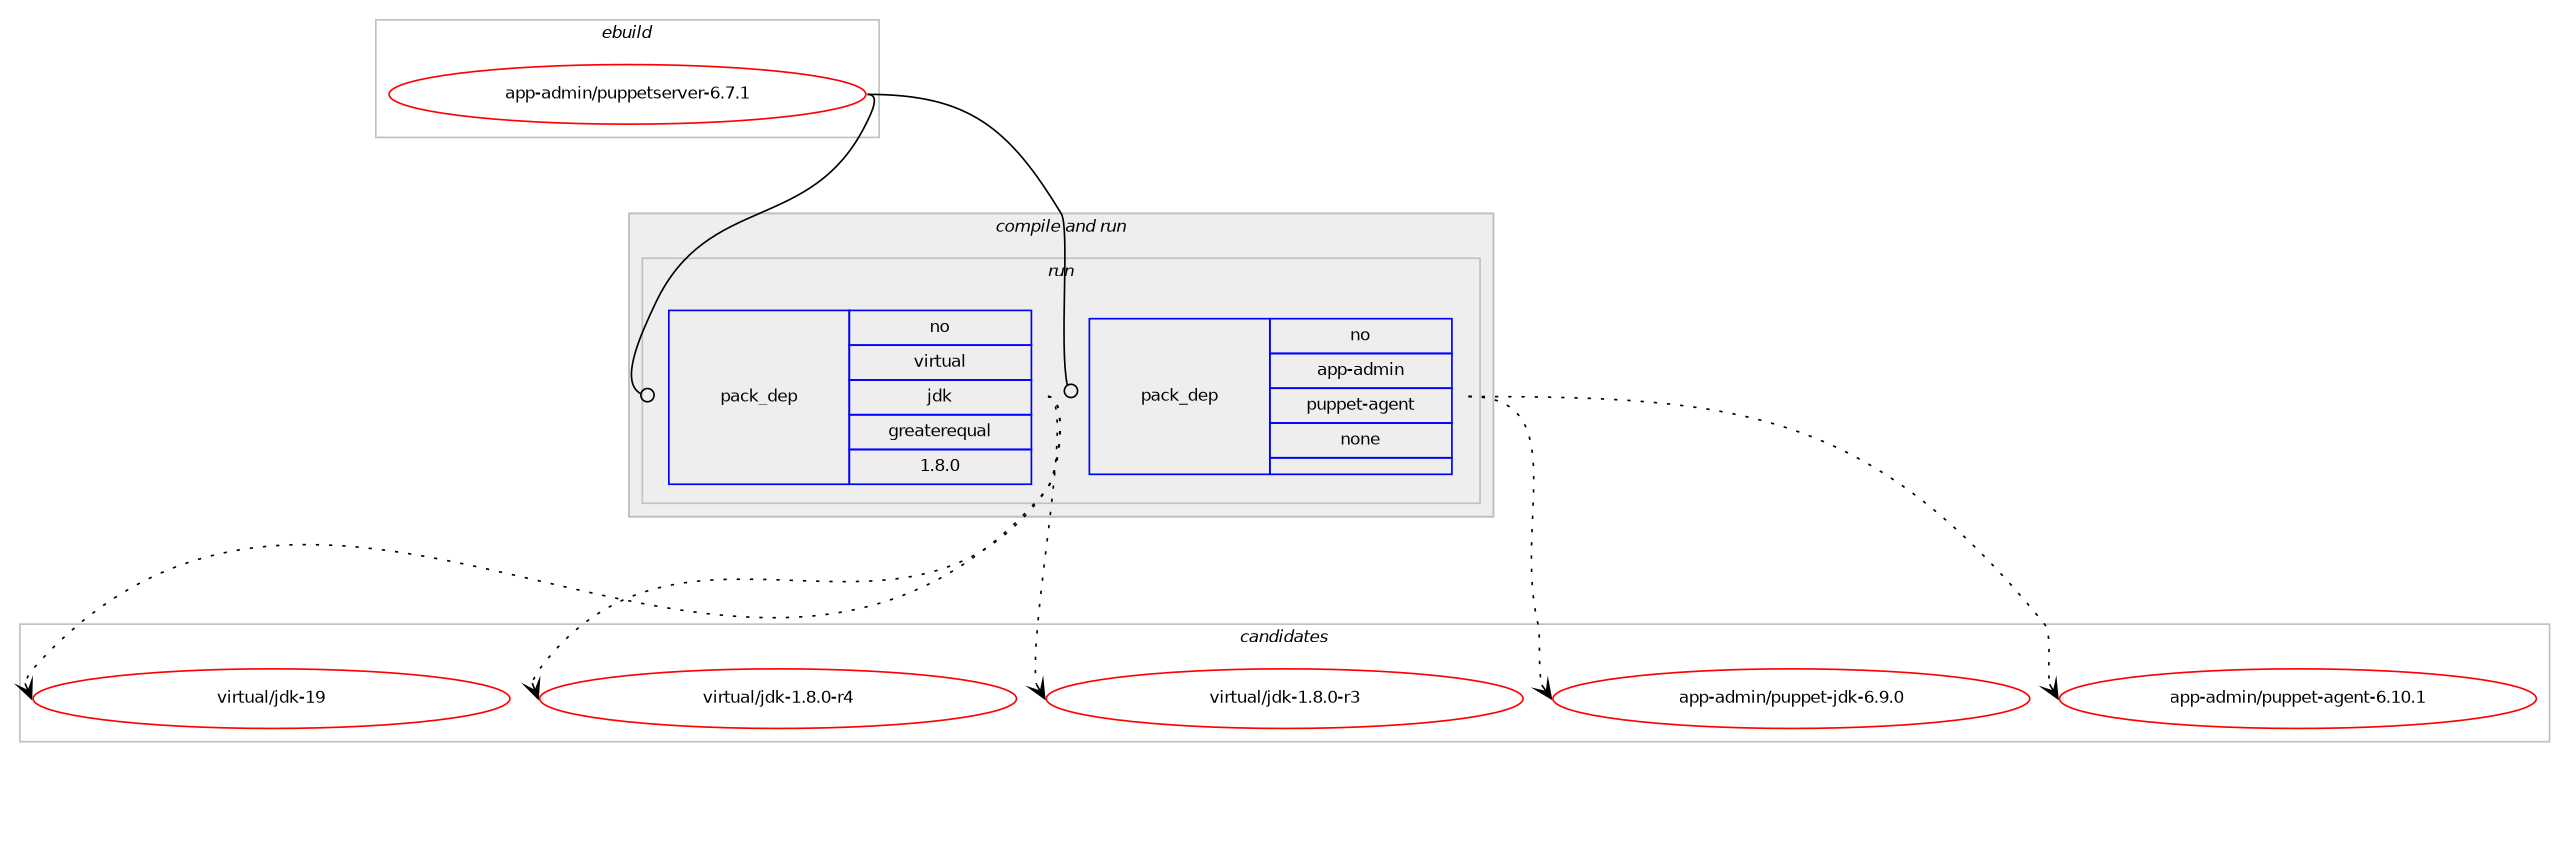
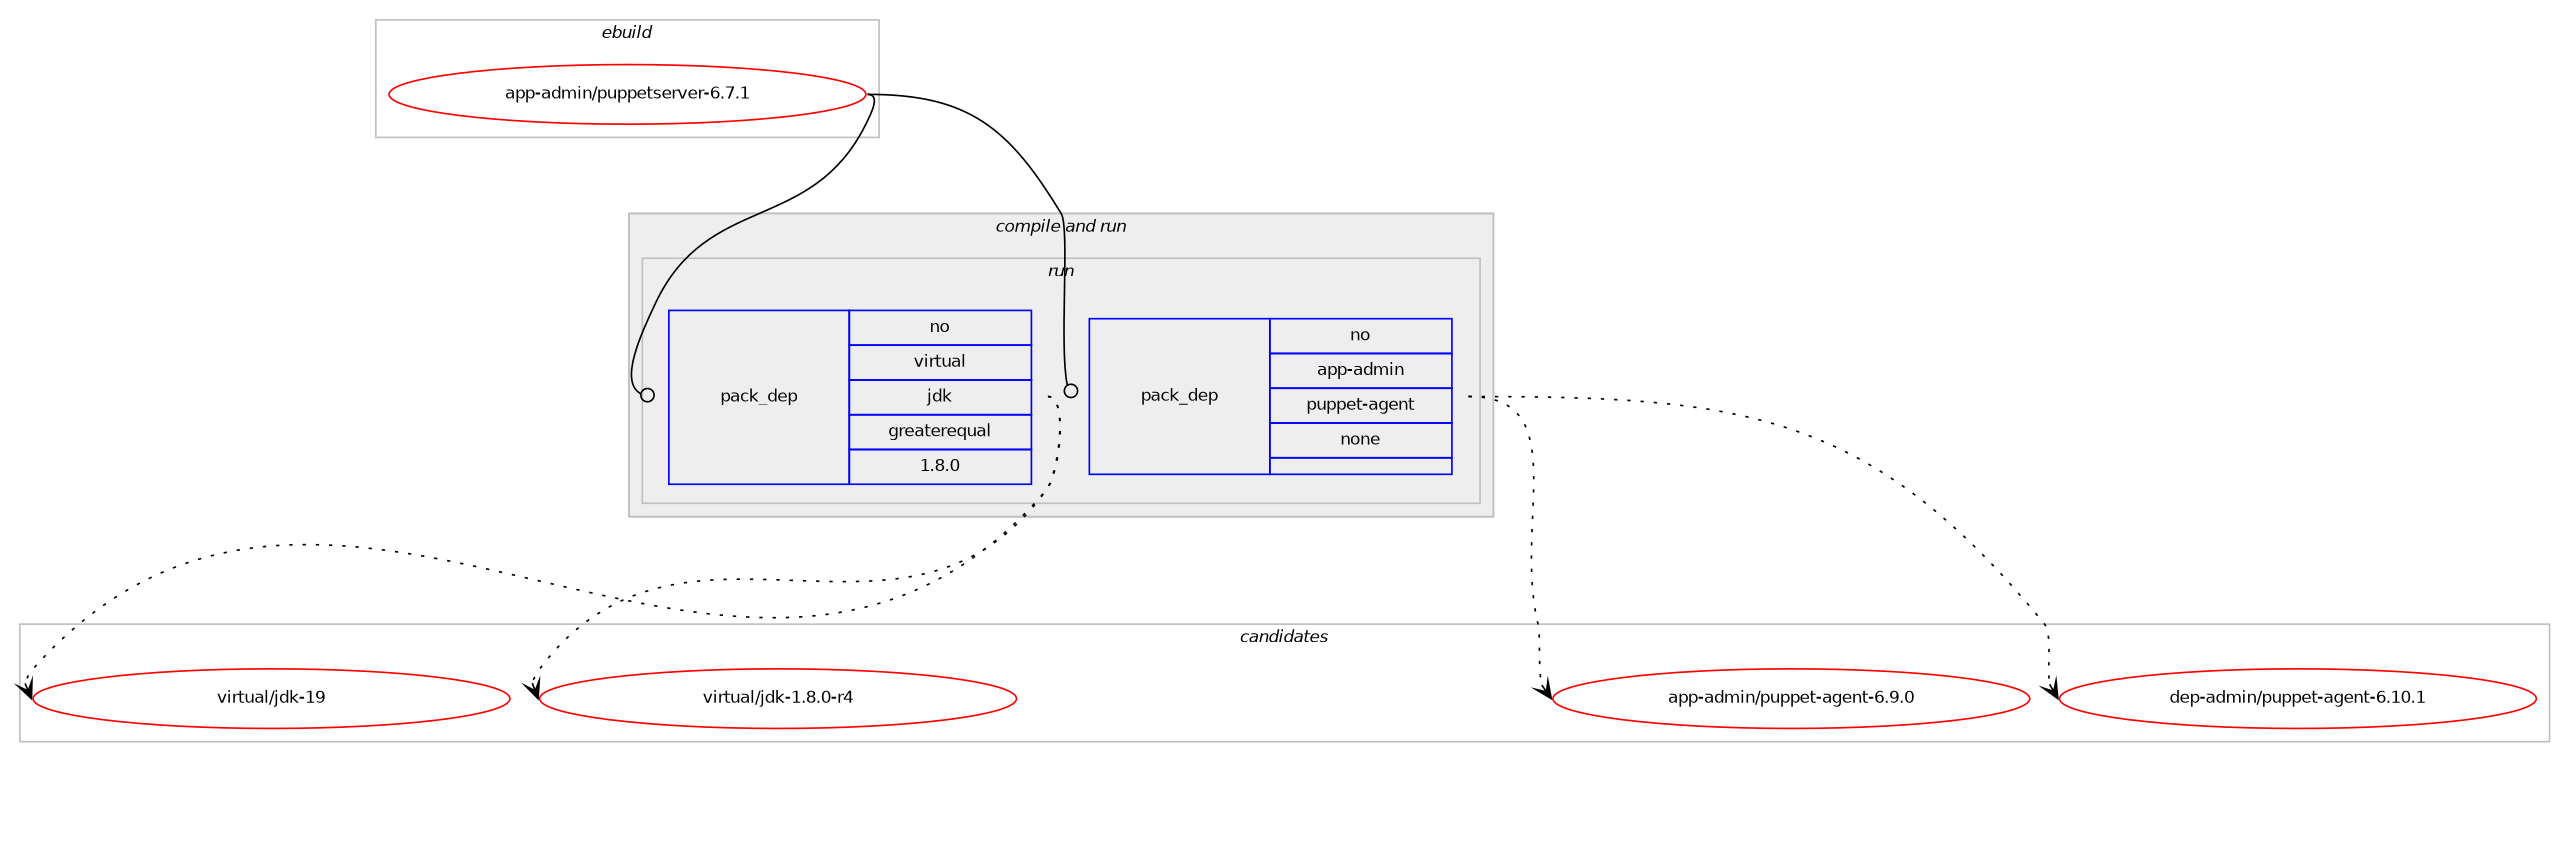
(1285, 699) -> none
(1791, 699) -> (1791, 699)
(2298, 699) -> (2298, 699)
